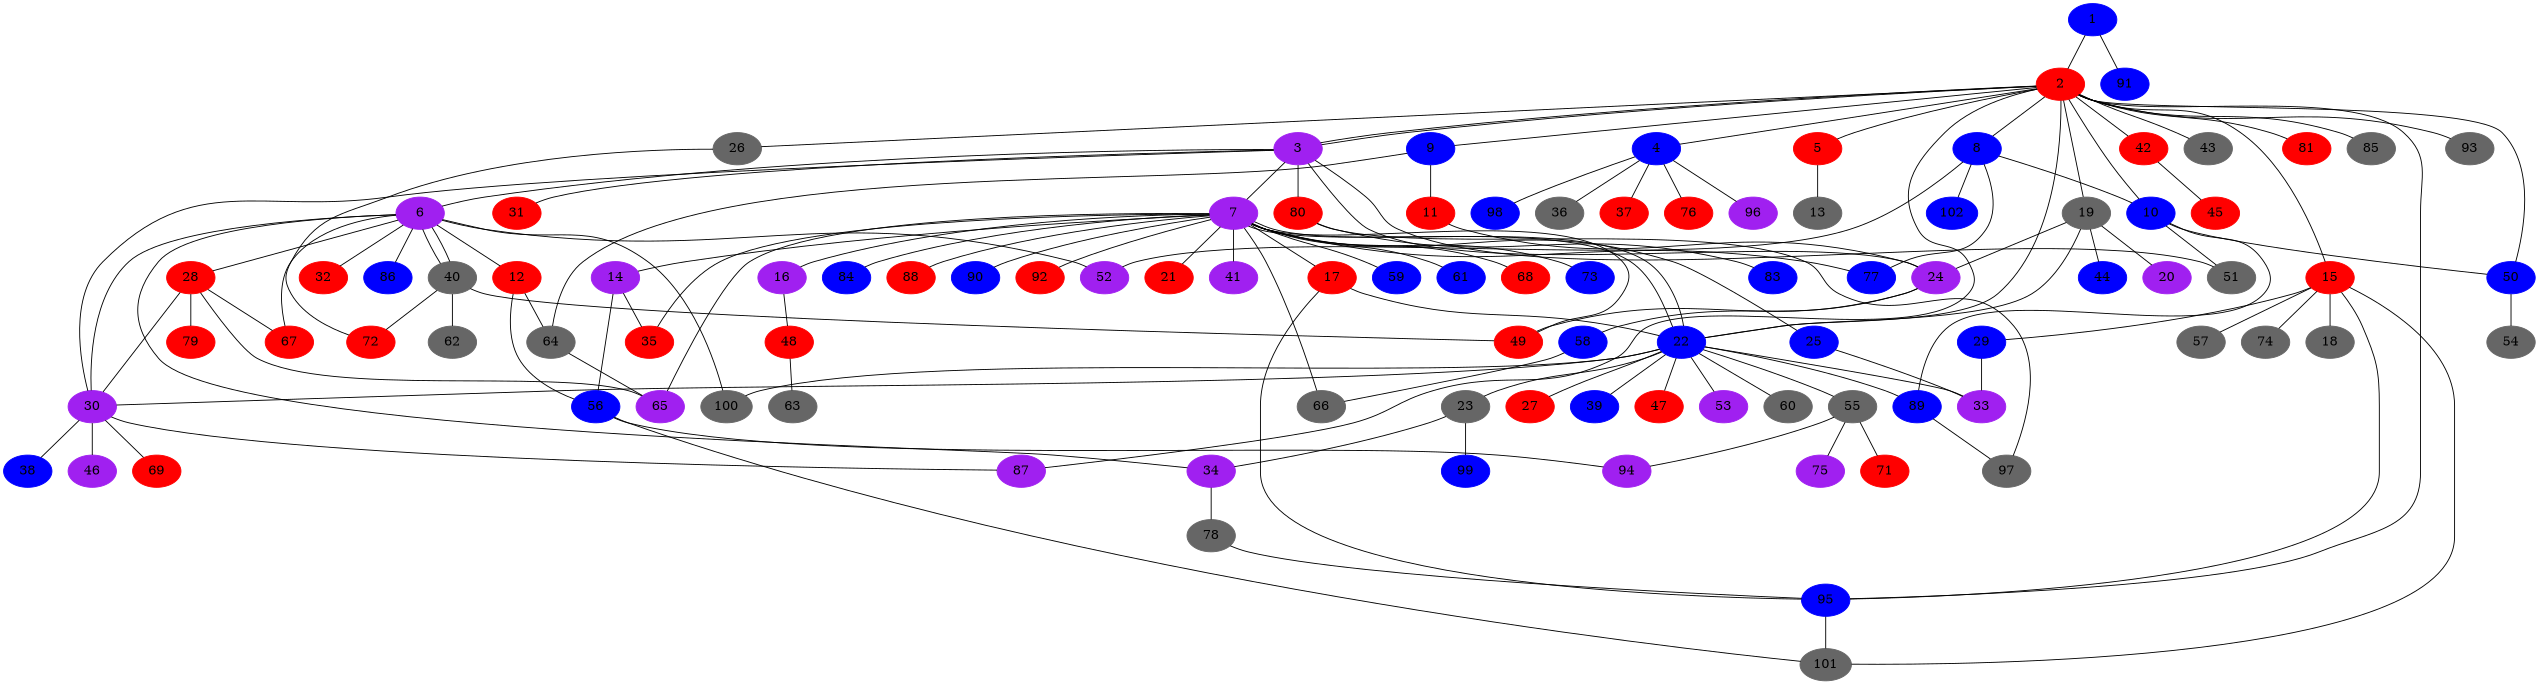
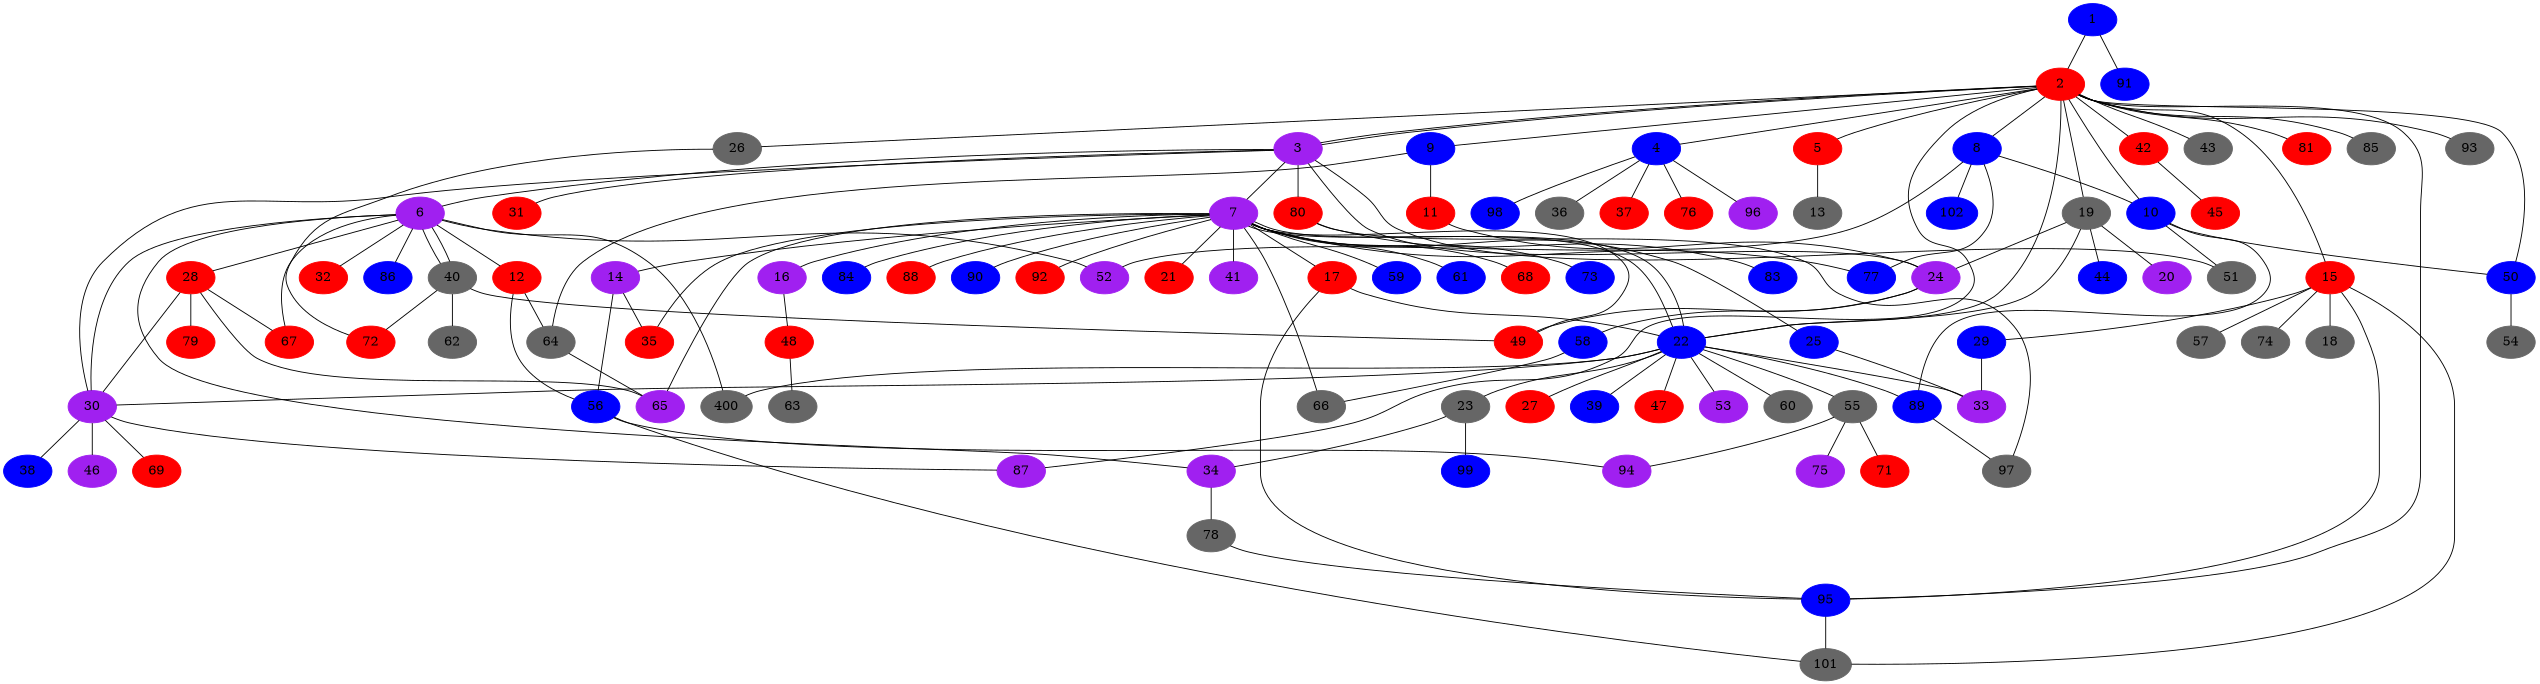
(727, 407) -> (727, 407)
